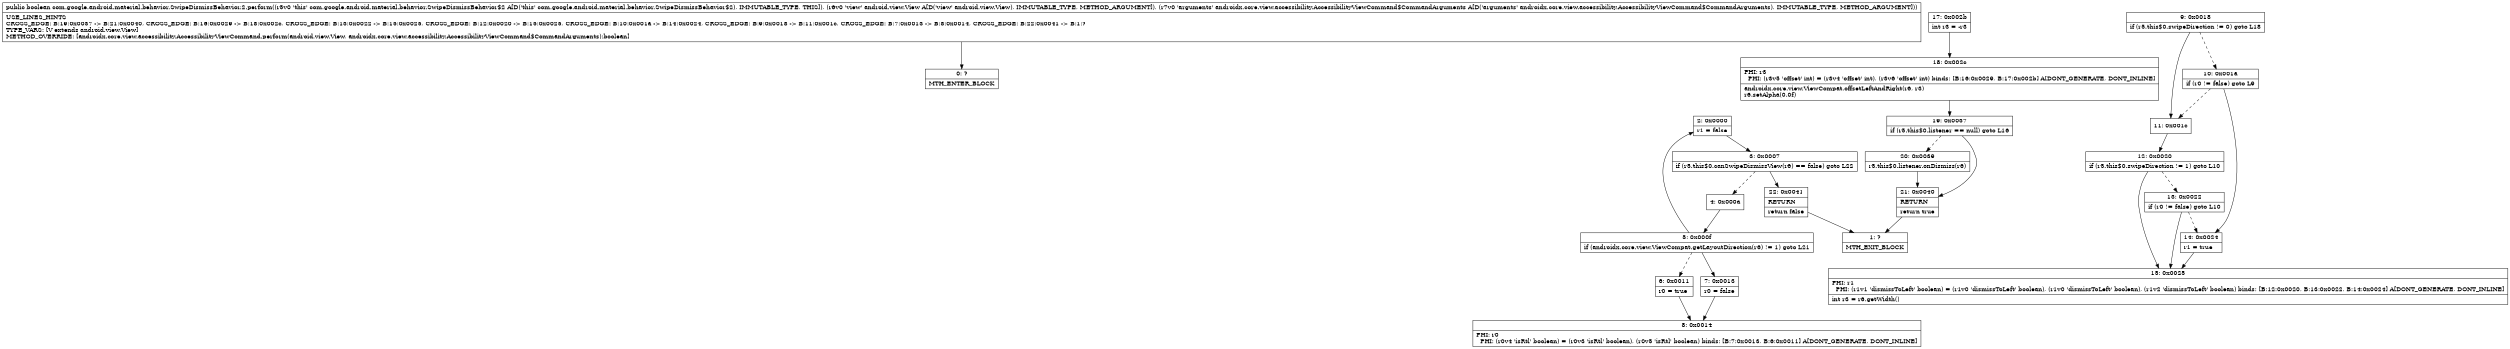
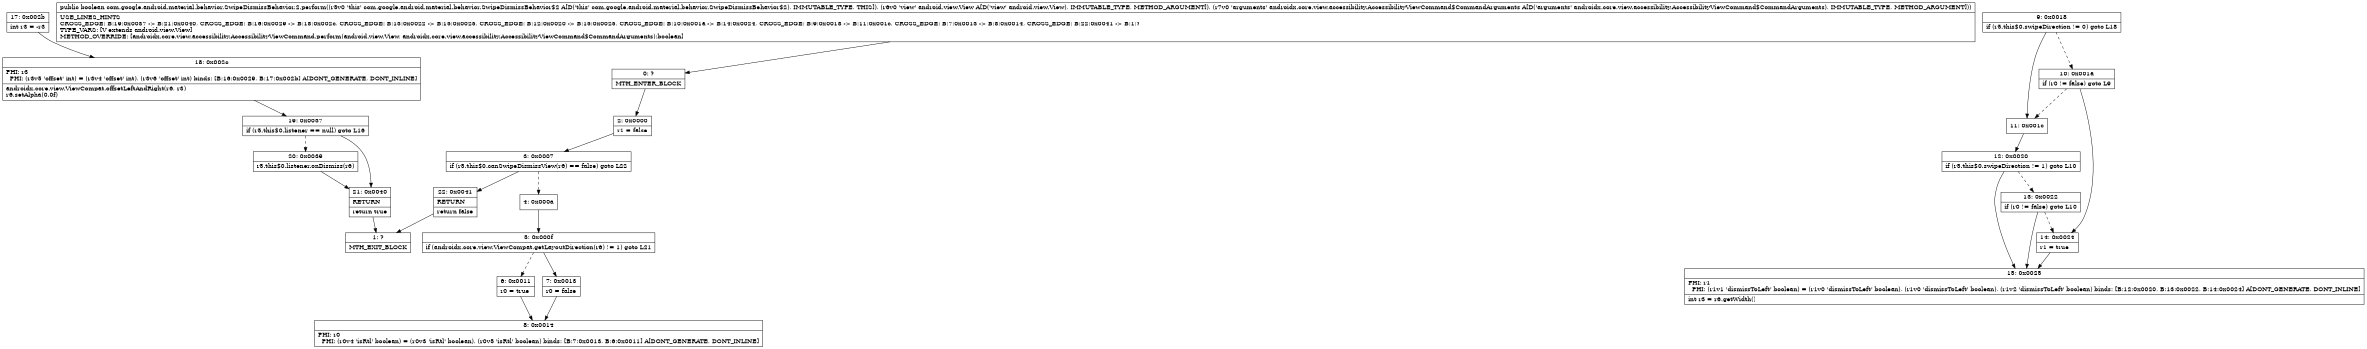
(1664, 181) -> (641, 100)
